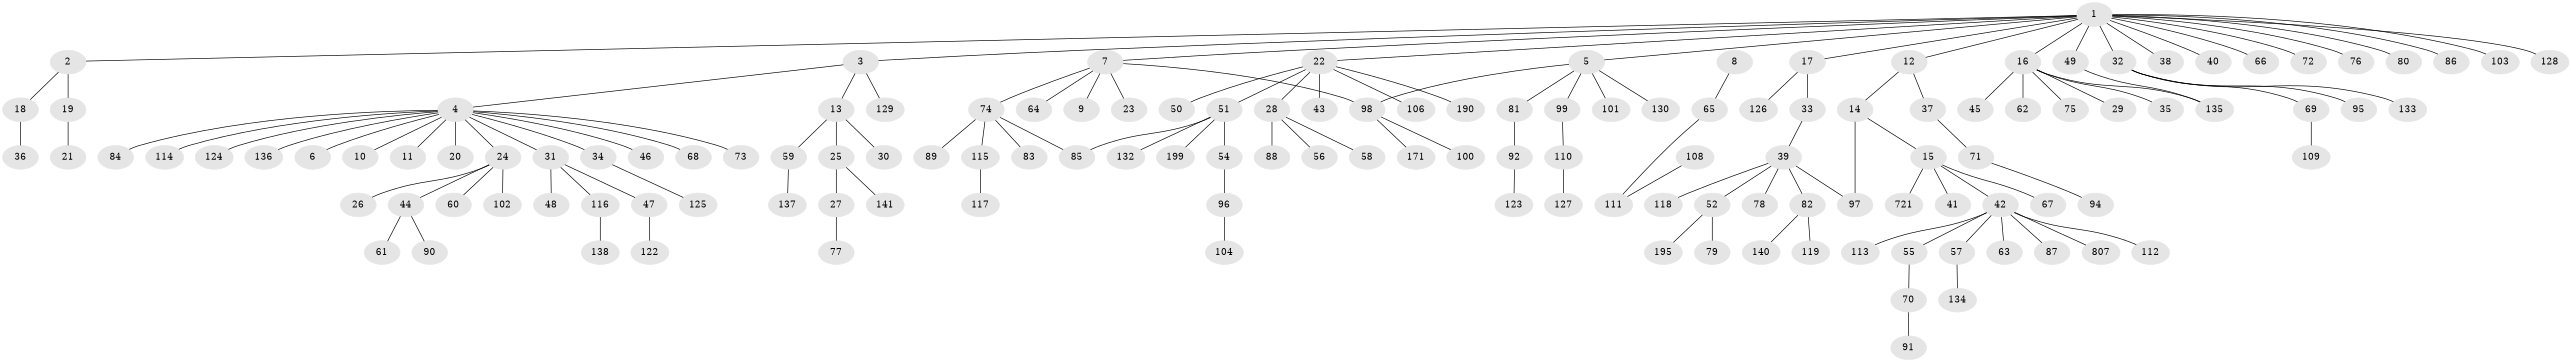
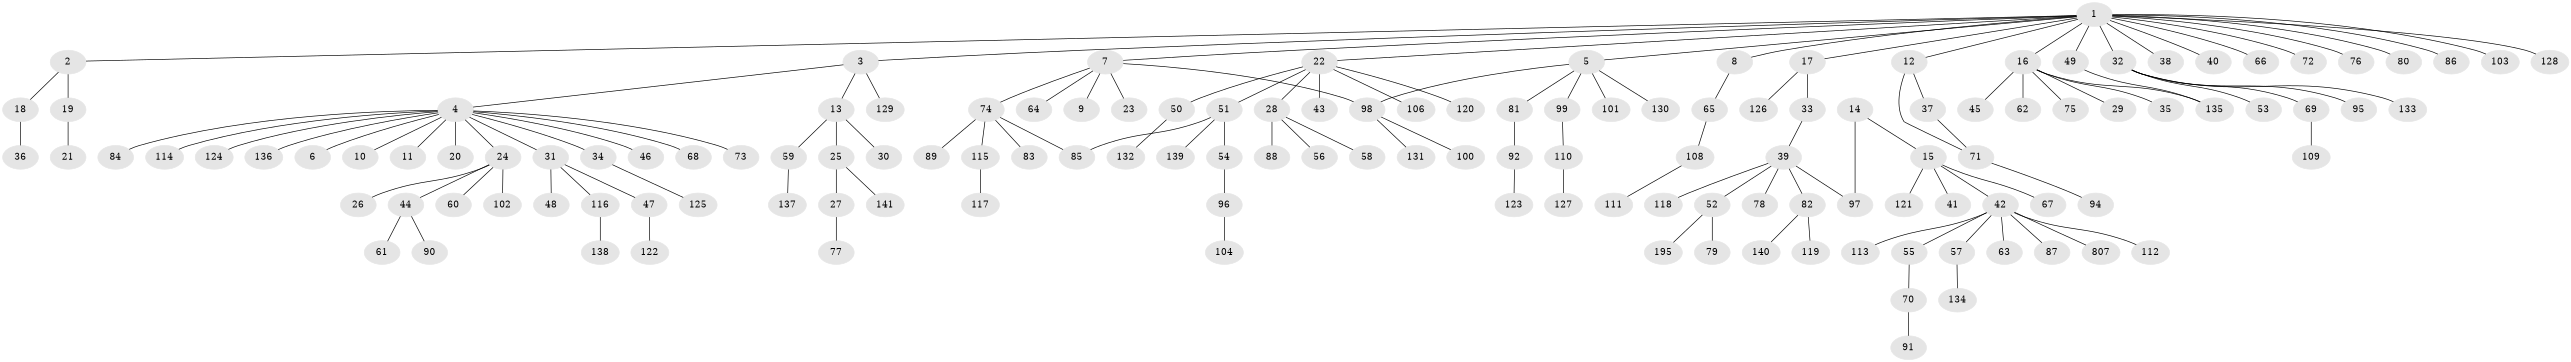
none -> (1913, 32)
(1882, 86) -> (1911, 125)
(1466, 110) -> (1466, 110)
none -> (2264, 110)
(1176, 133) -> (1146, 138)
(1660, 156) -> (1702, 134)
(1175, 157) -> (1175, 157)
(1416, 157) -> (1416, 157)
(1904, 205) -> (1904, 205)
